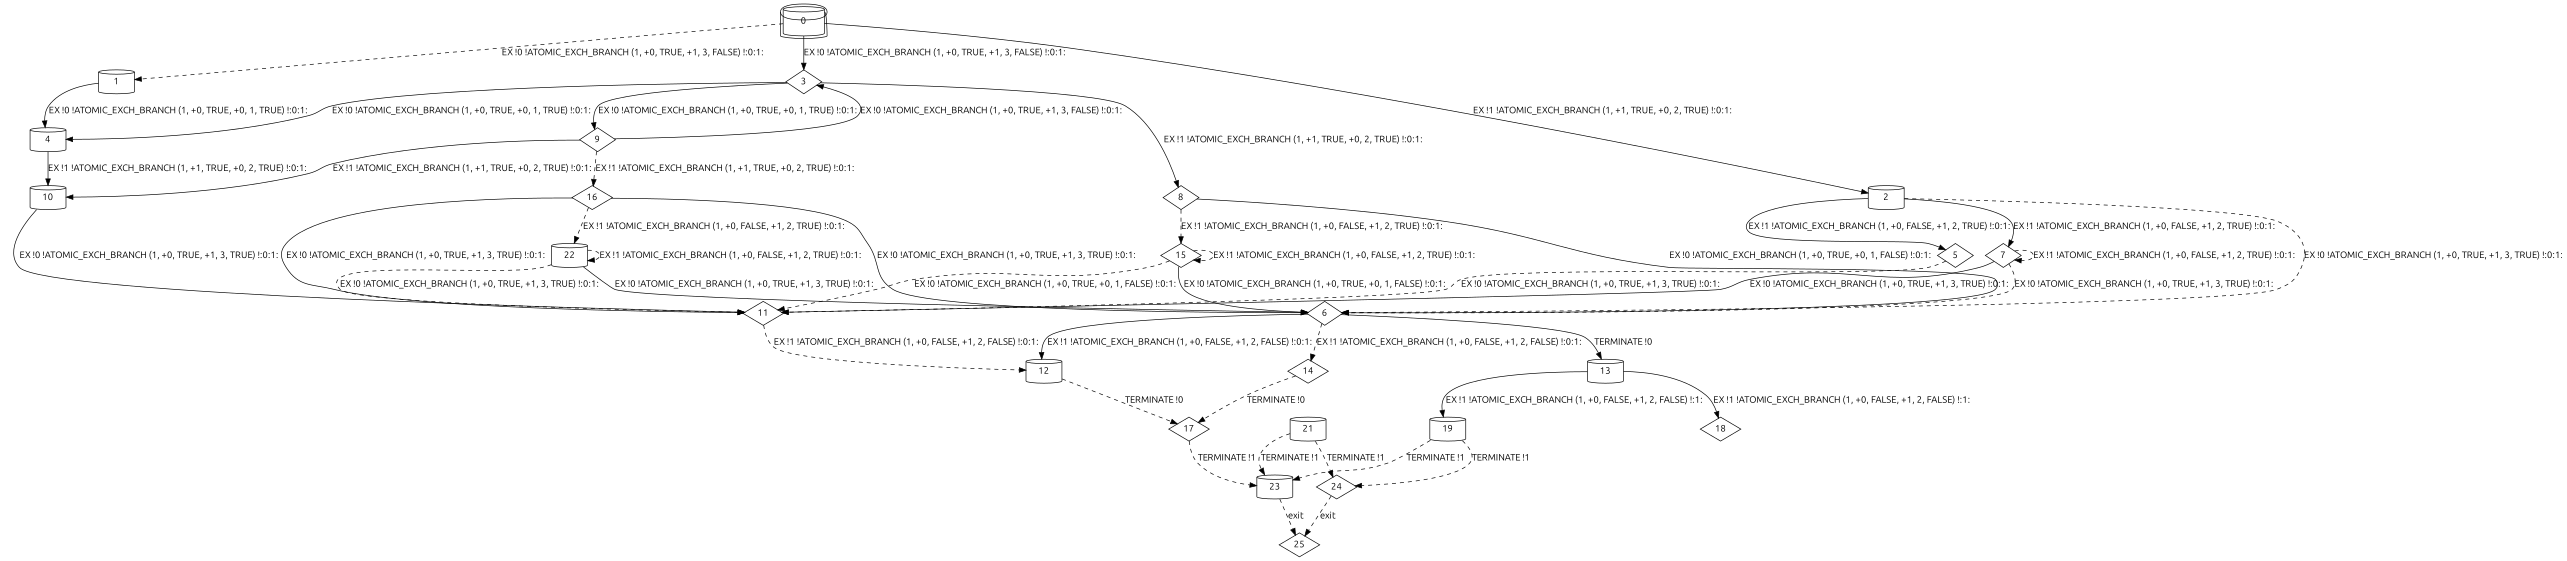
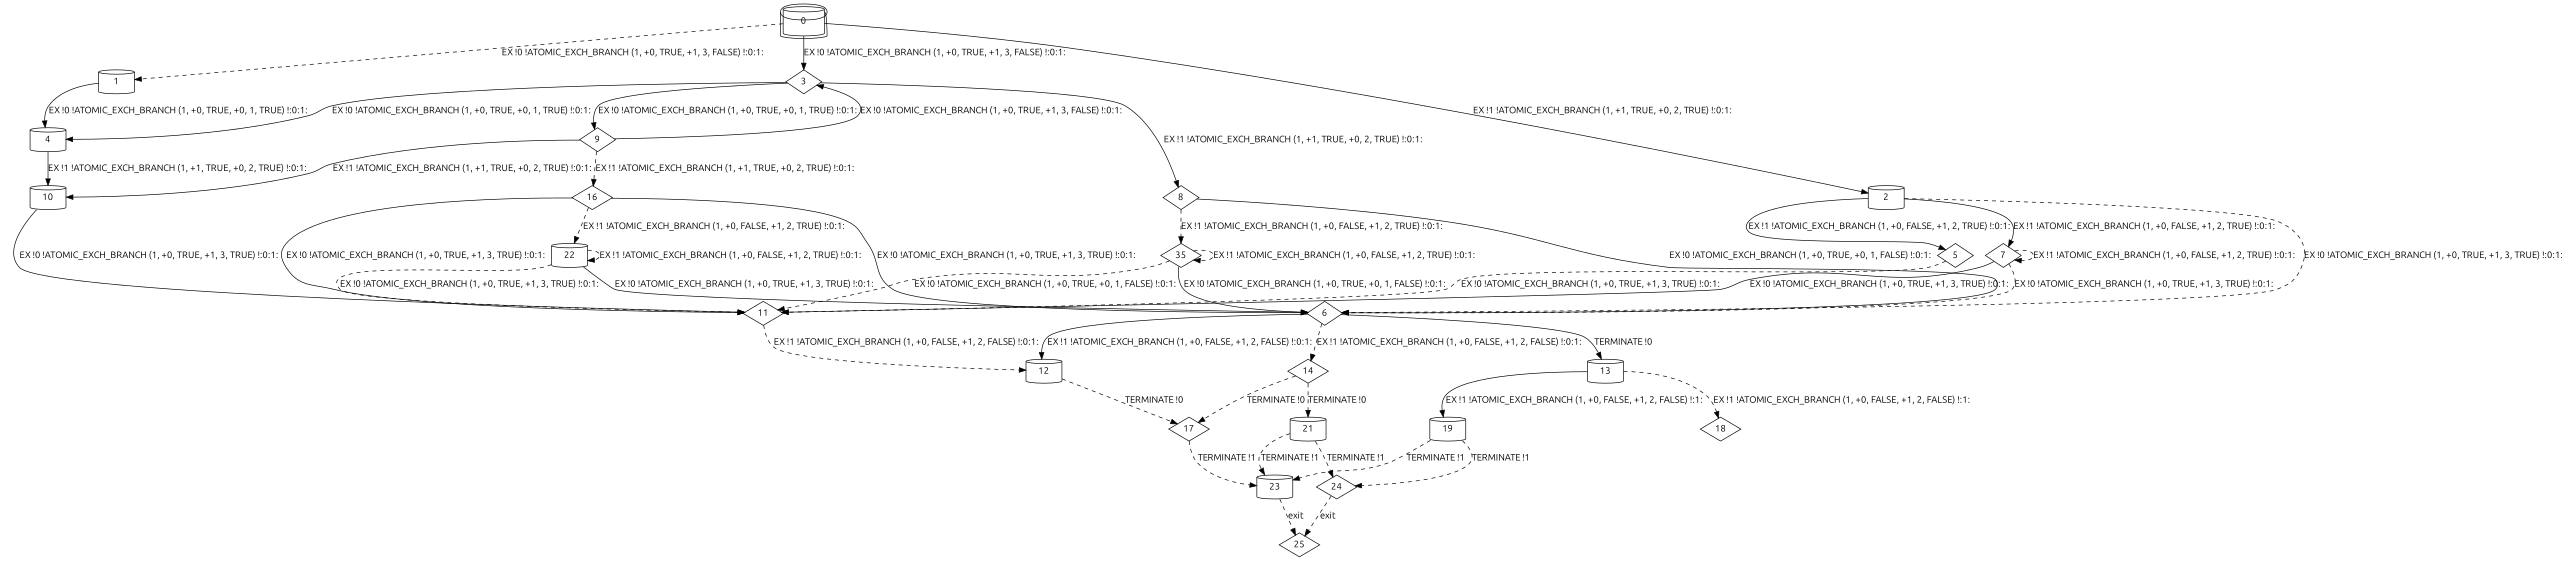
(1181, 255) -> (1181, 255)
(1676, 380) -> (1676, 380)
none -> (1308, 397)
